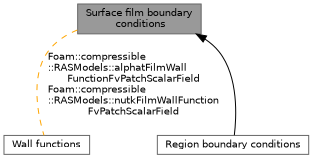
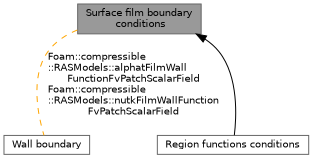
(47, 145) -> (47, 145)
(233, 145) -> (233, 145)
